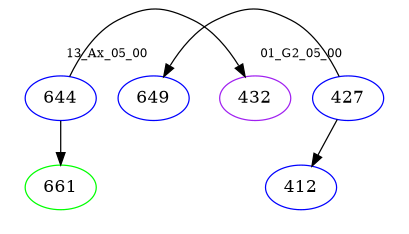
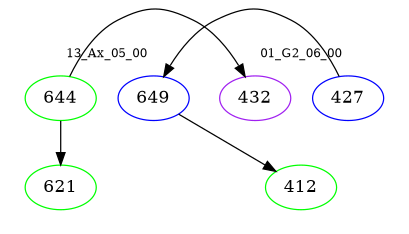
(302, 54) -> (302, 54)
(61, 98) -> (61, 98)
(328, 137) -> (222, 140)
(61, 187) -> (61, 187)
(301, 187) -> (301, 187)
